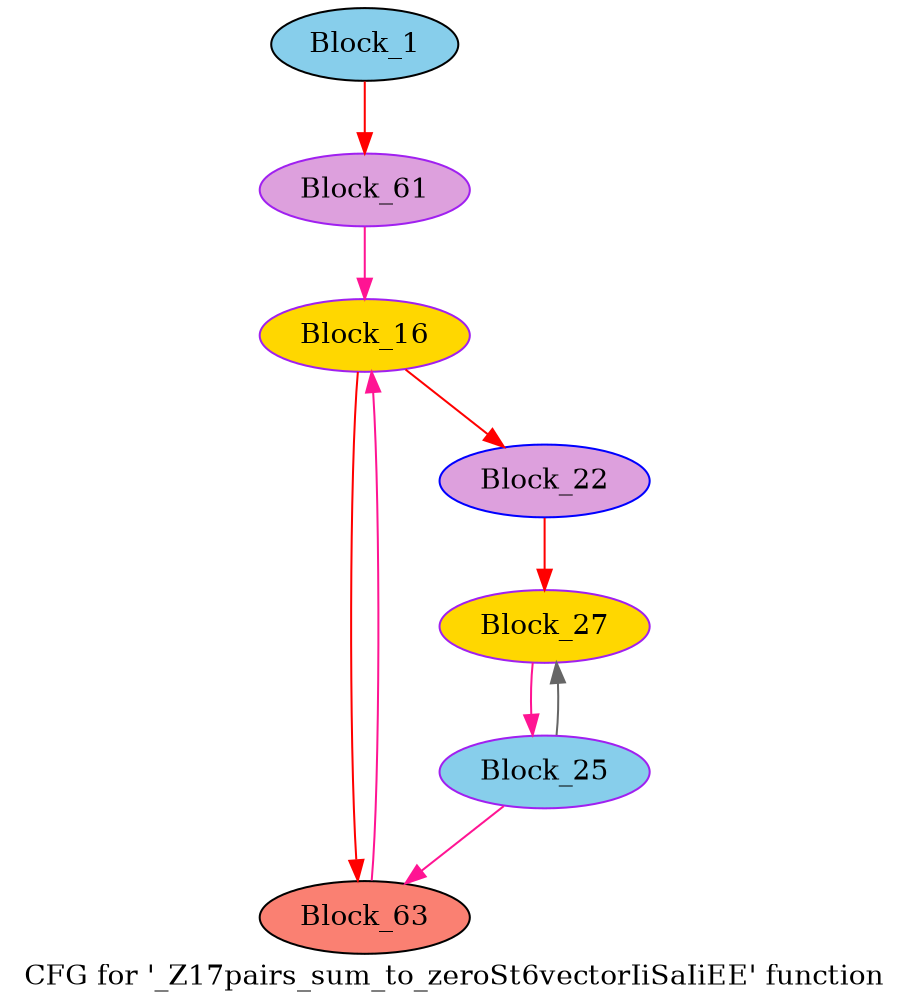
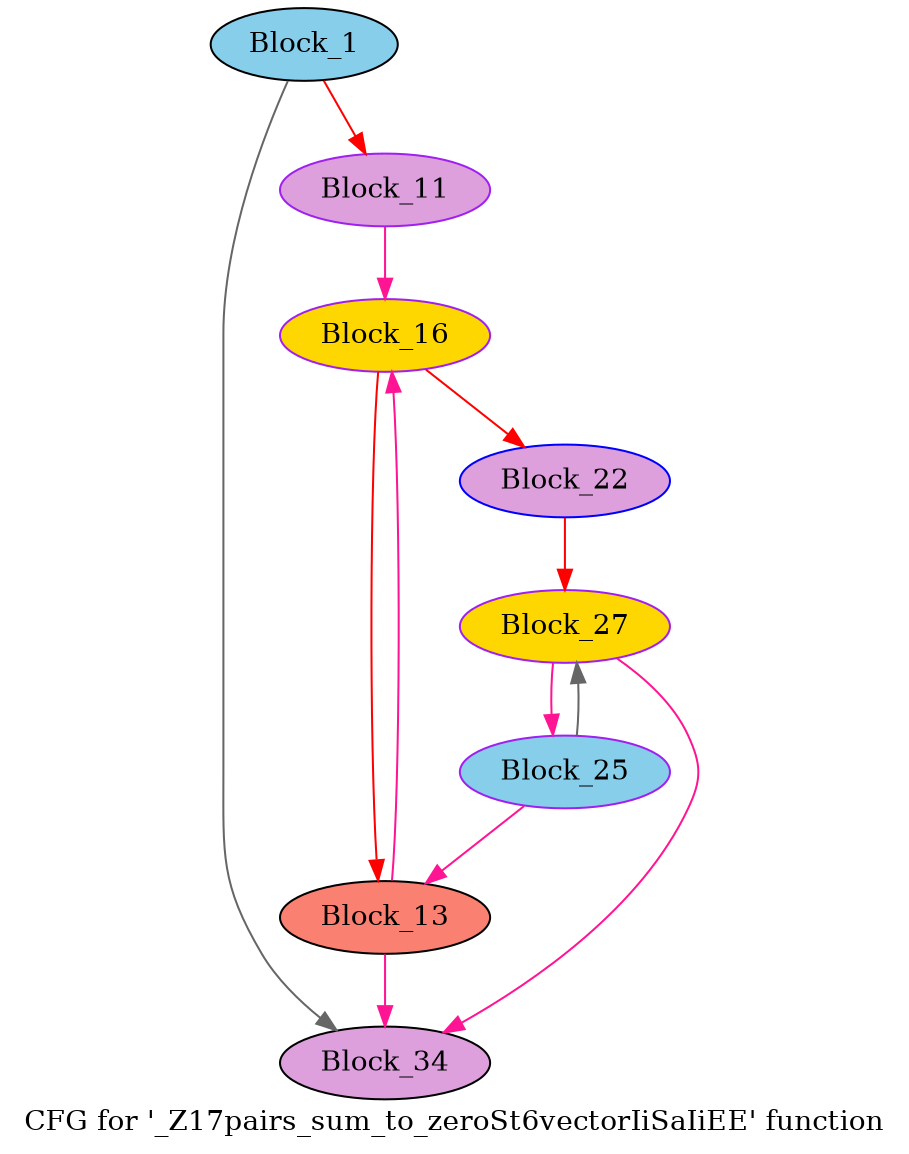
(365, 190) -> (385, 190)
(365, 917) -> (385, 917)
none -> (385, 1063)
